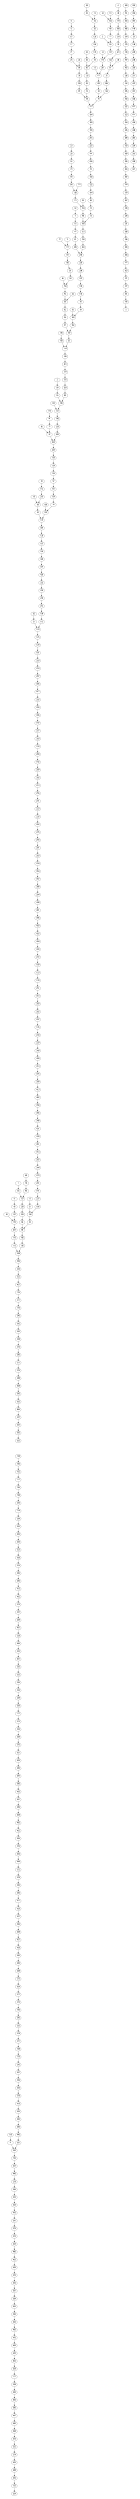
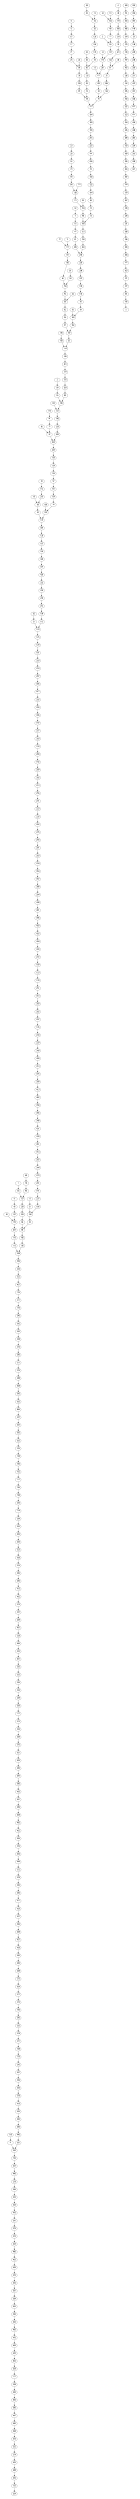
(69, 266) -> (65, 270)
none -> (18, 1449)
